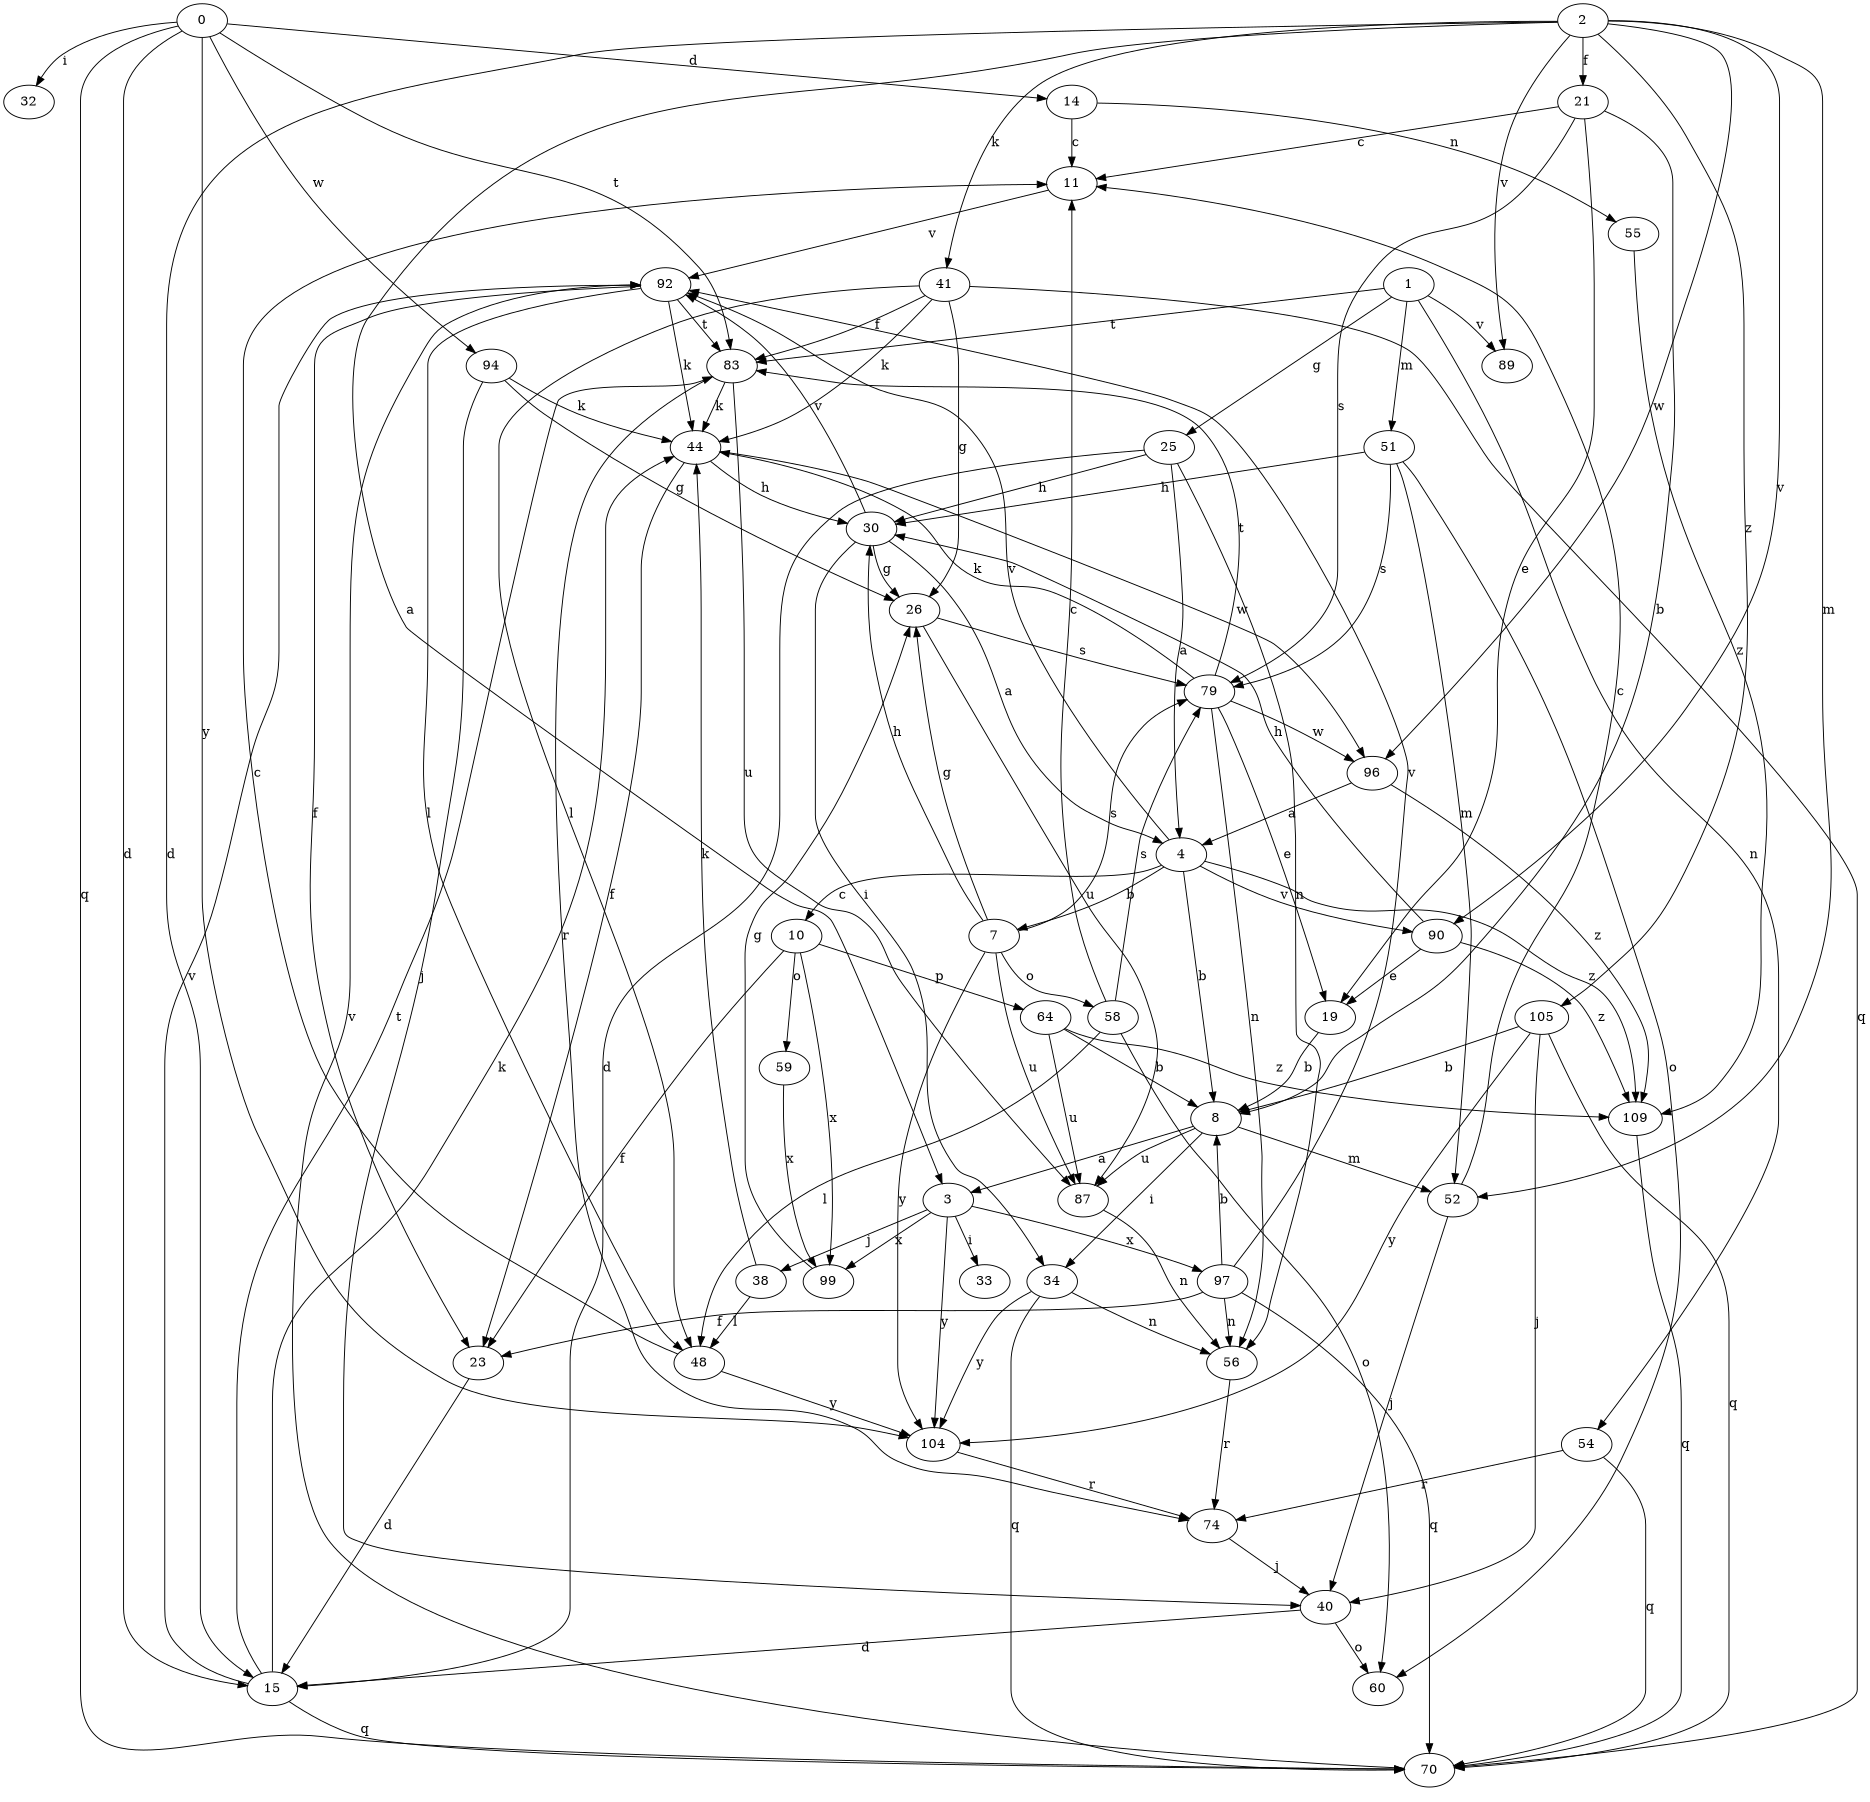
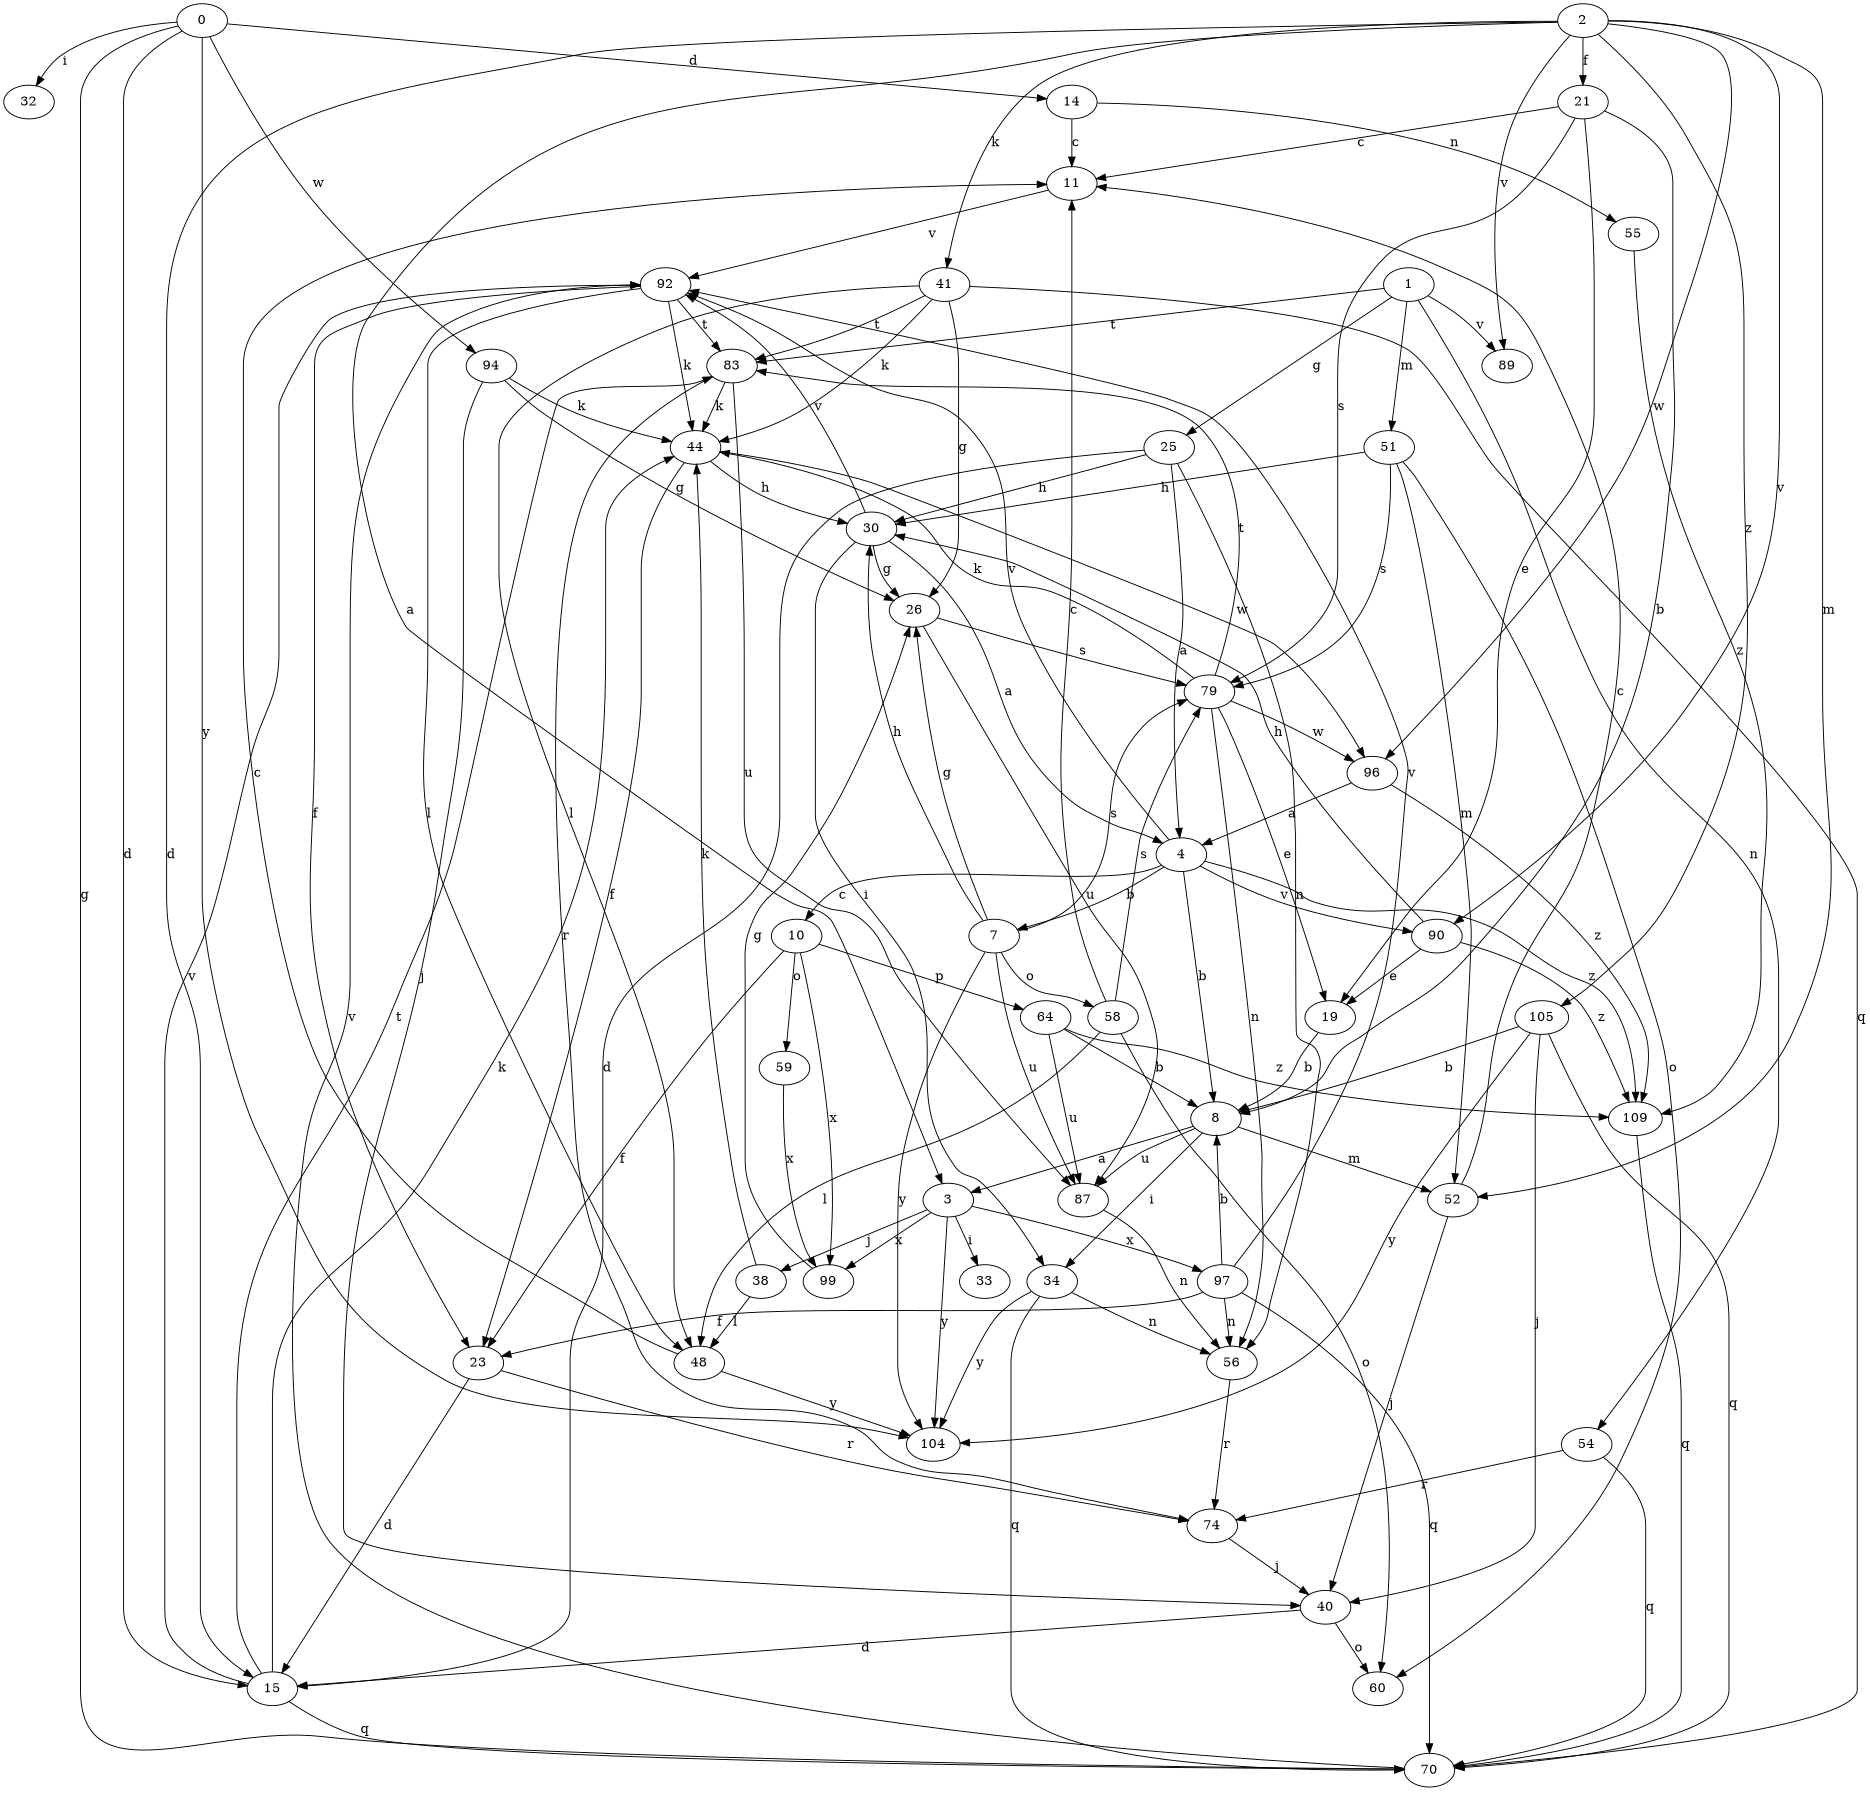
(498, 165) -> none
(878, 325) -> (878, 325)
(85, 895) -> (85, 895)
(1069, 1484) -> (837, 1459)
